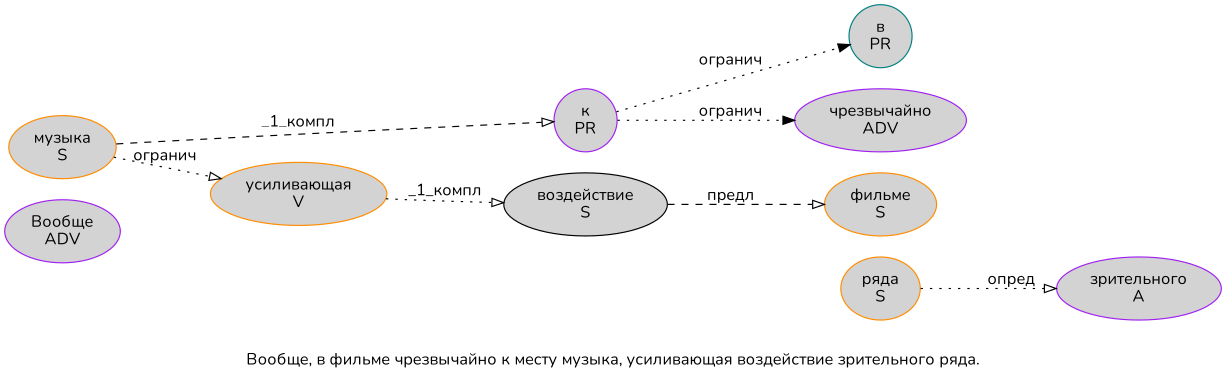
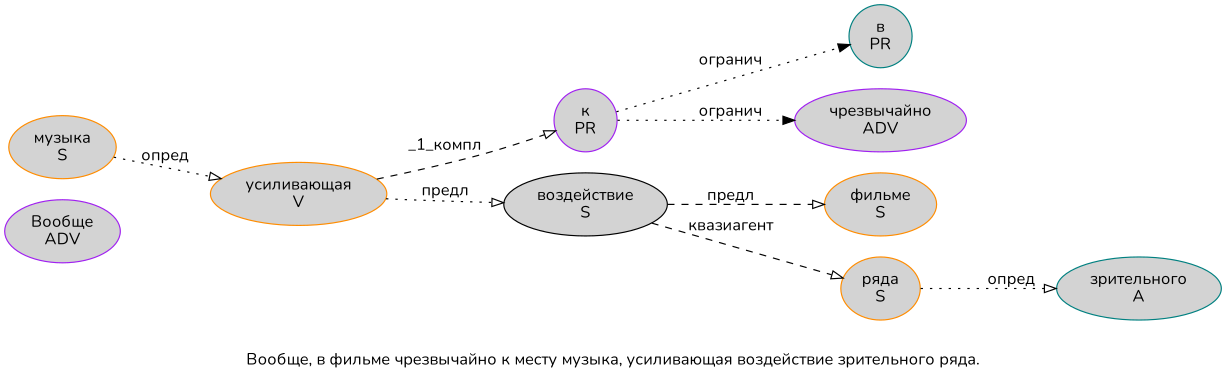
(329, 133) -> (462, 160)
(165, 156) -> (165, 156)
(445, 191) -> (445, 191)
none -> (742, 249)
(1139, 289) -> (1139, 289)
